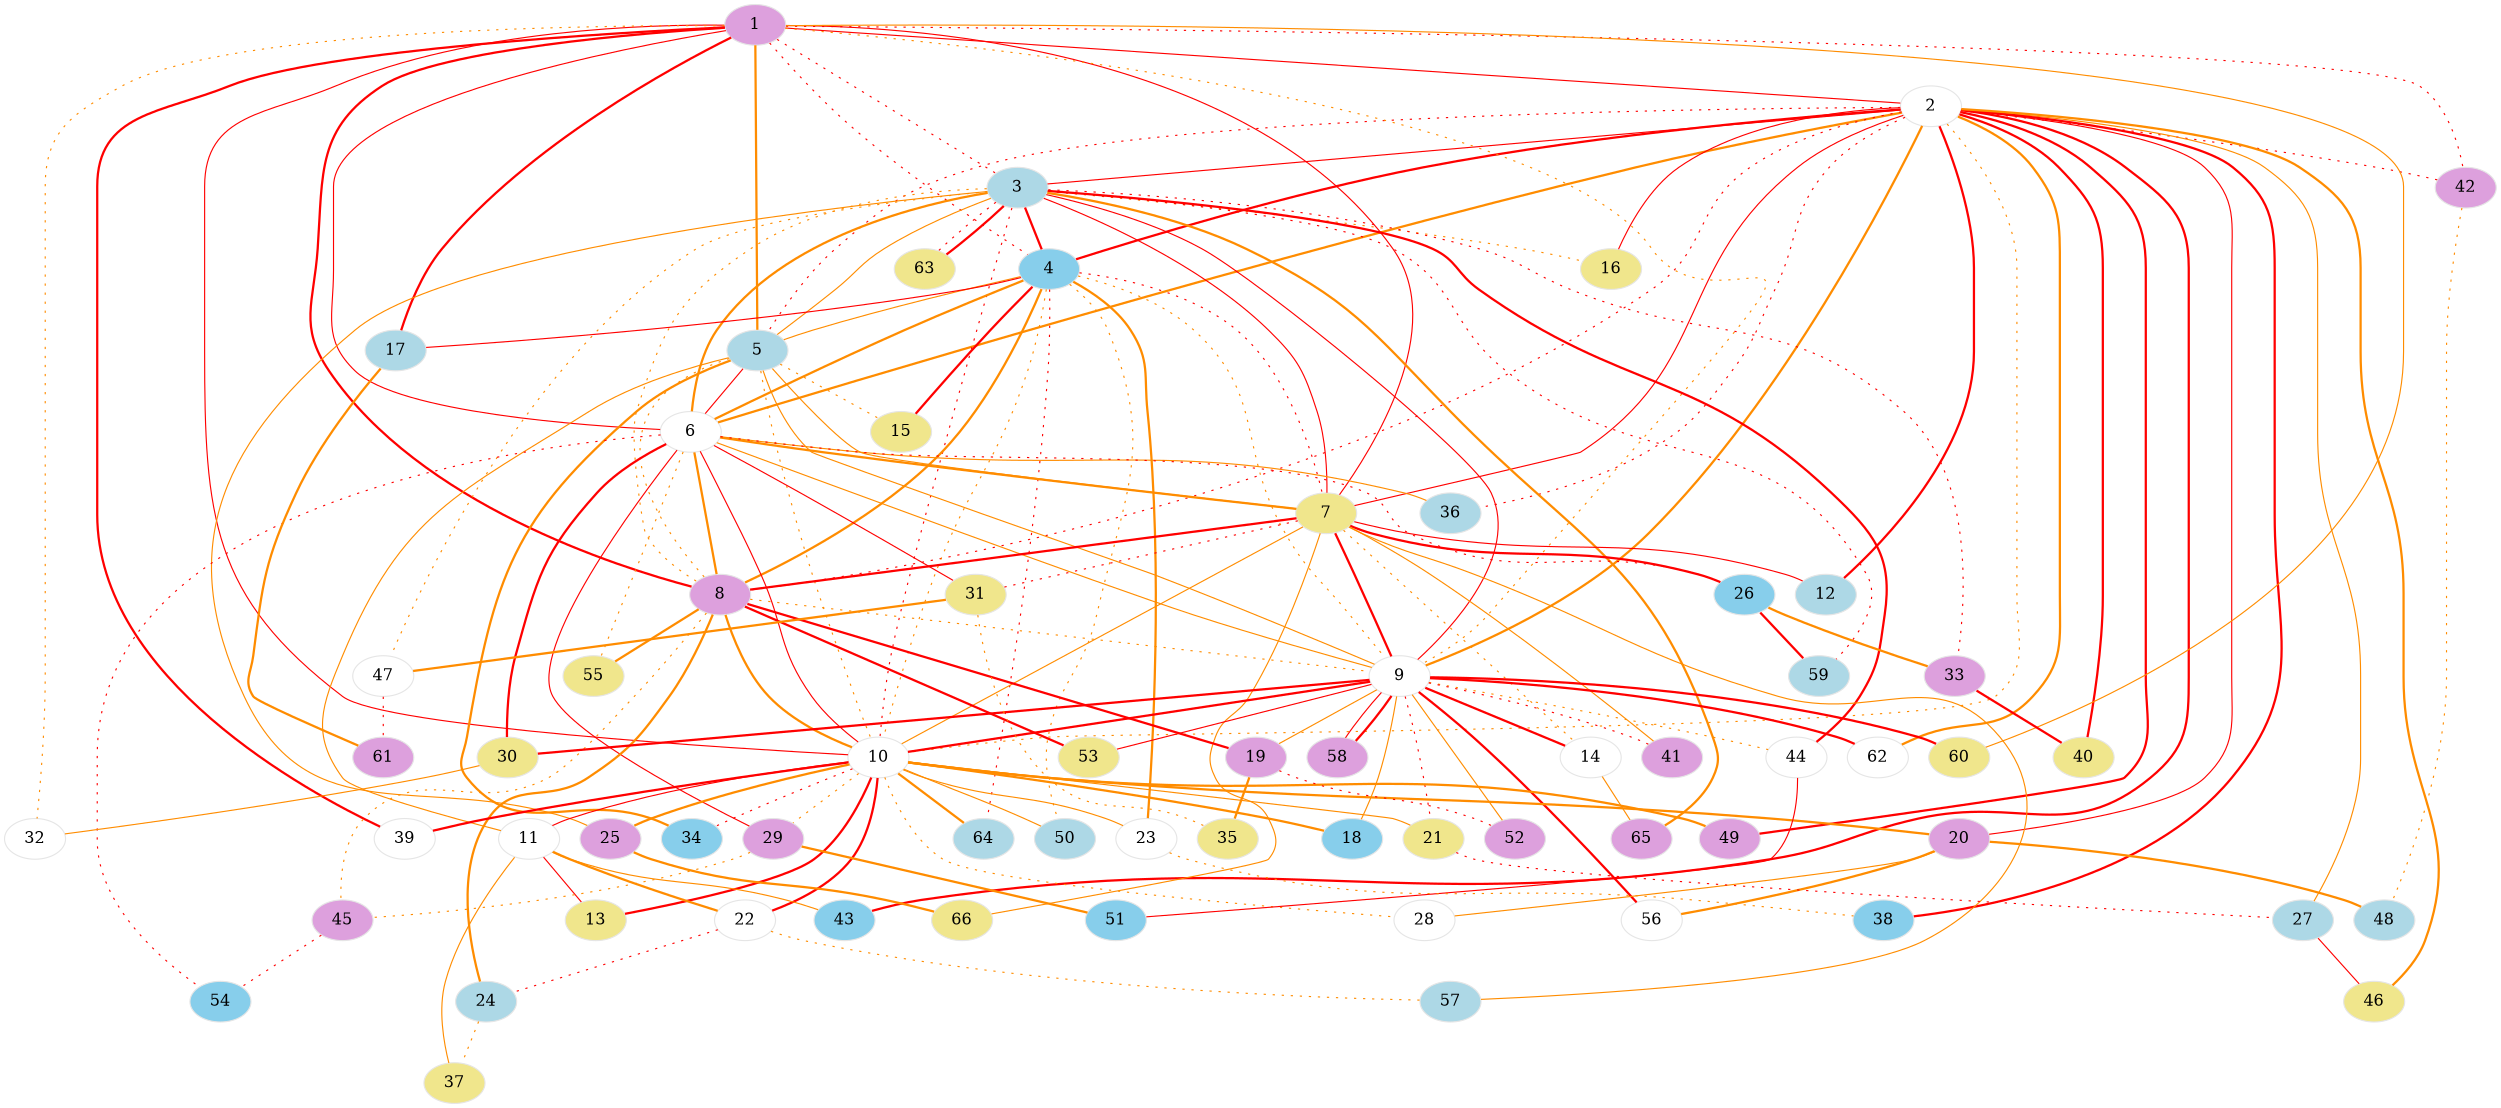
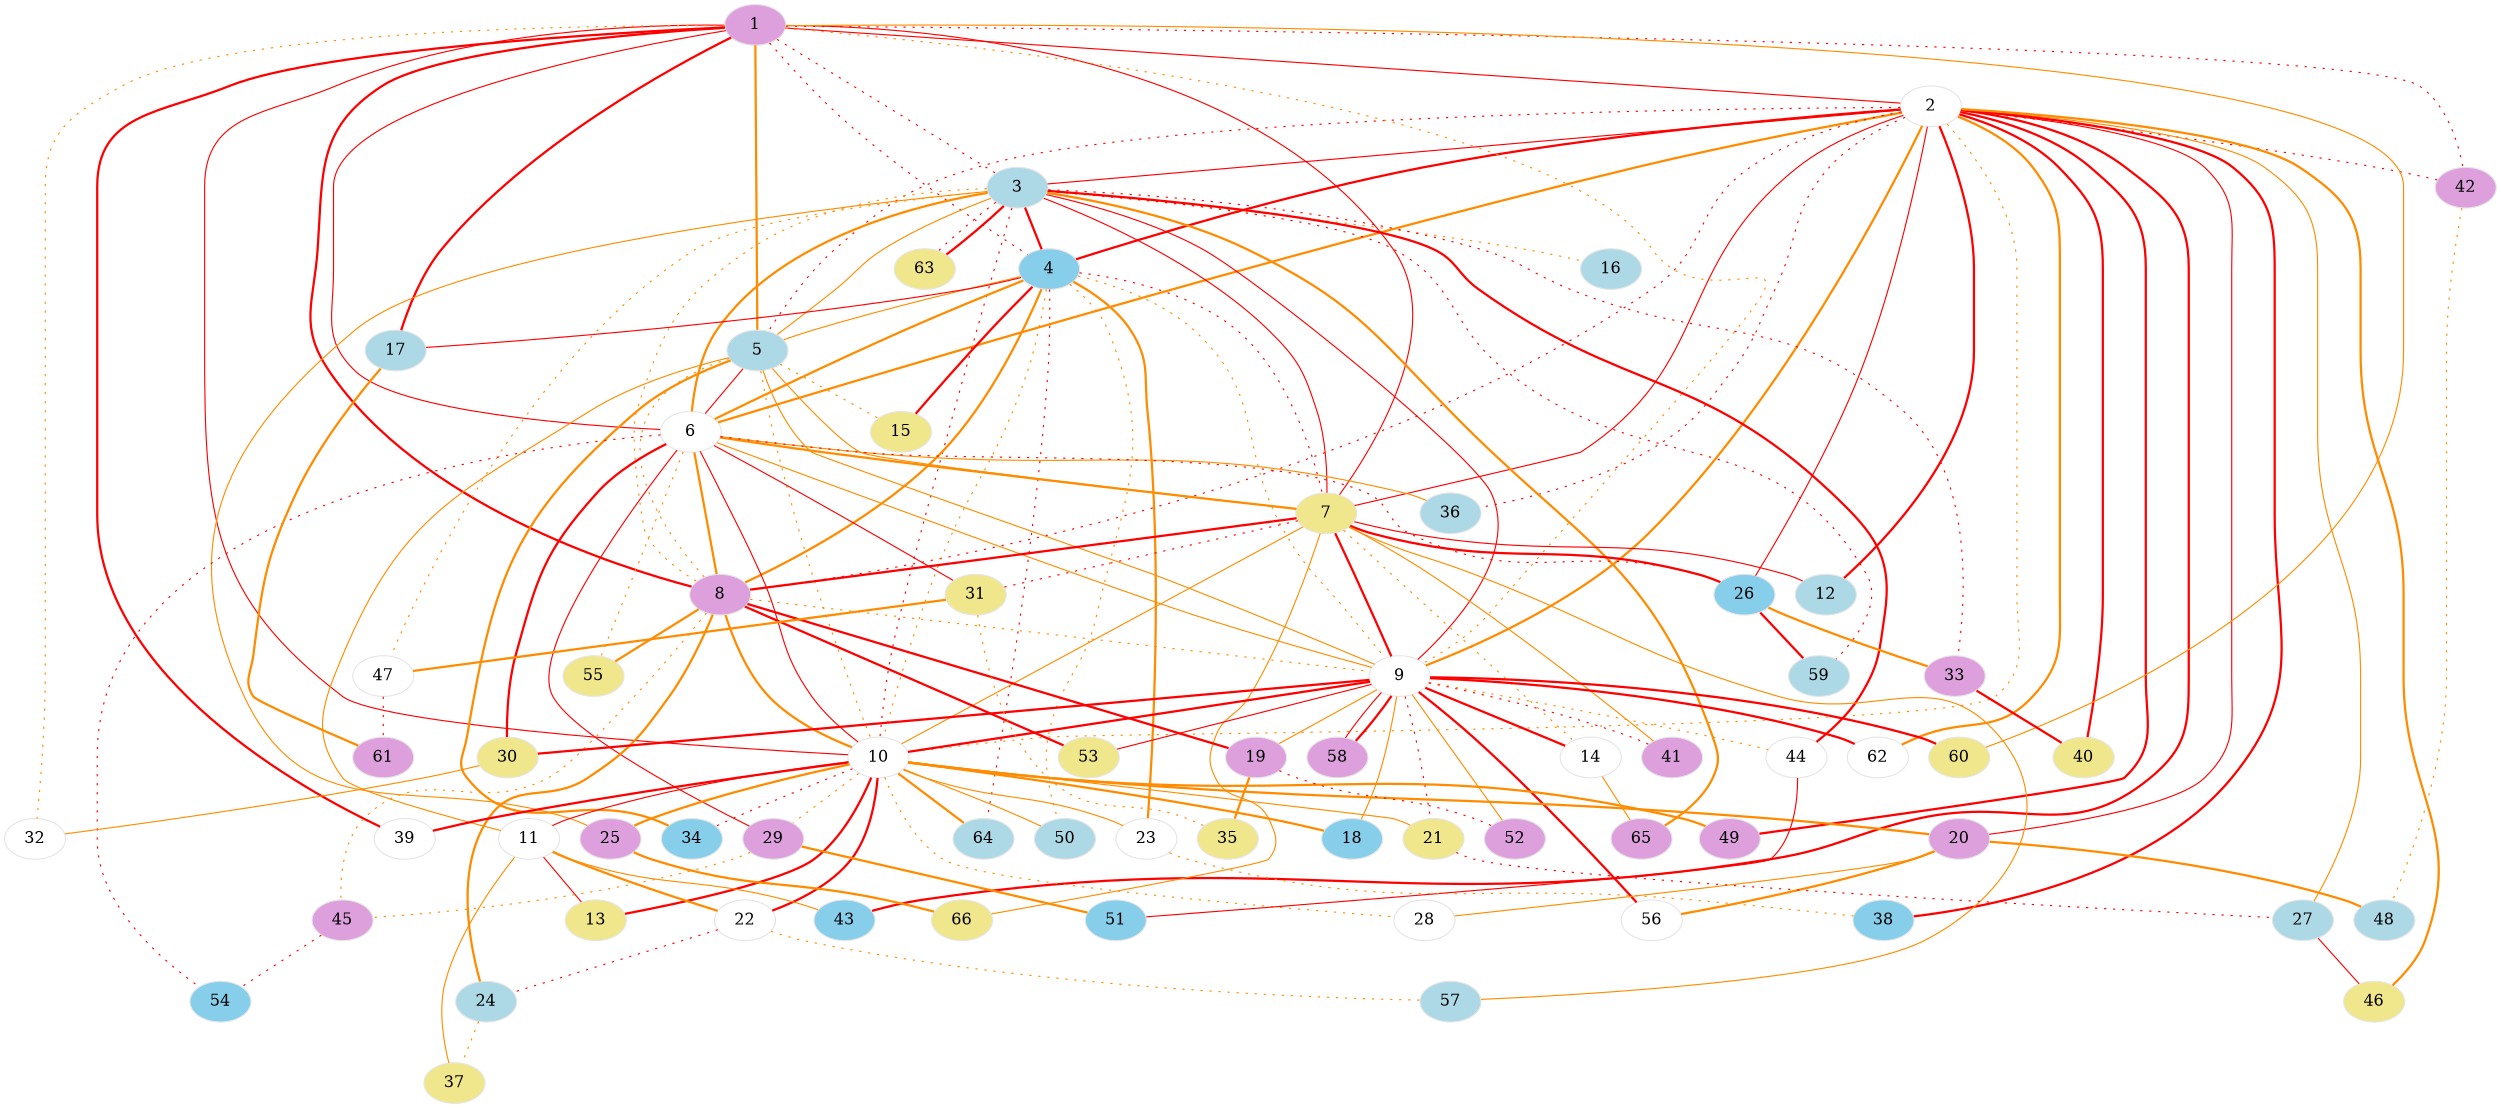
(1736, 138) -> (1865, 360)
(1611, 269) -> (1611, 269)
